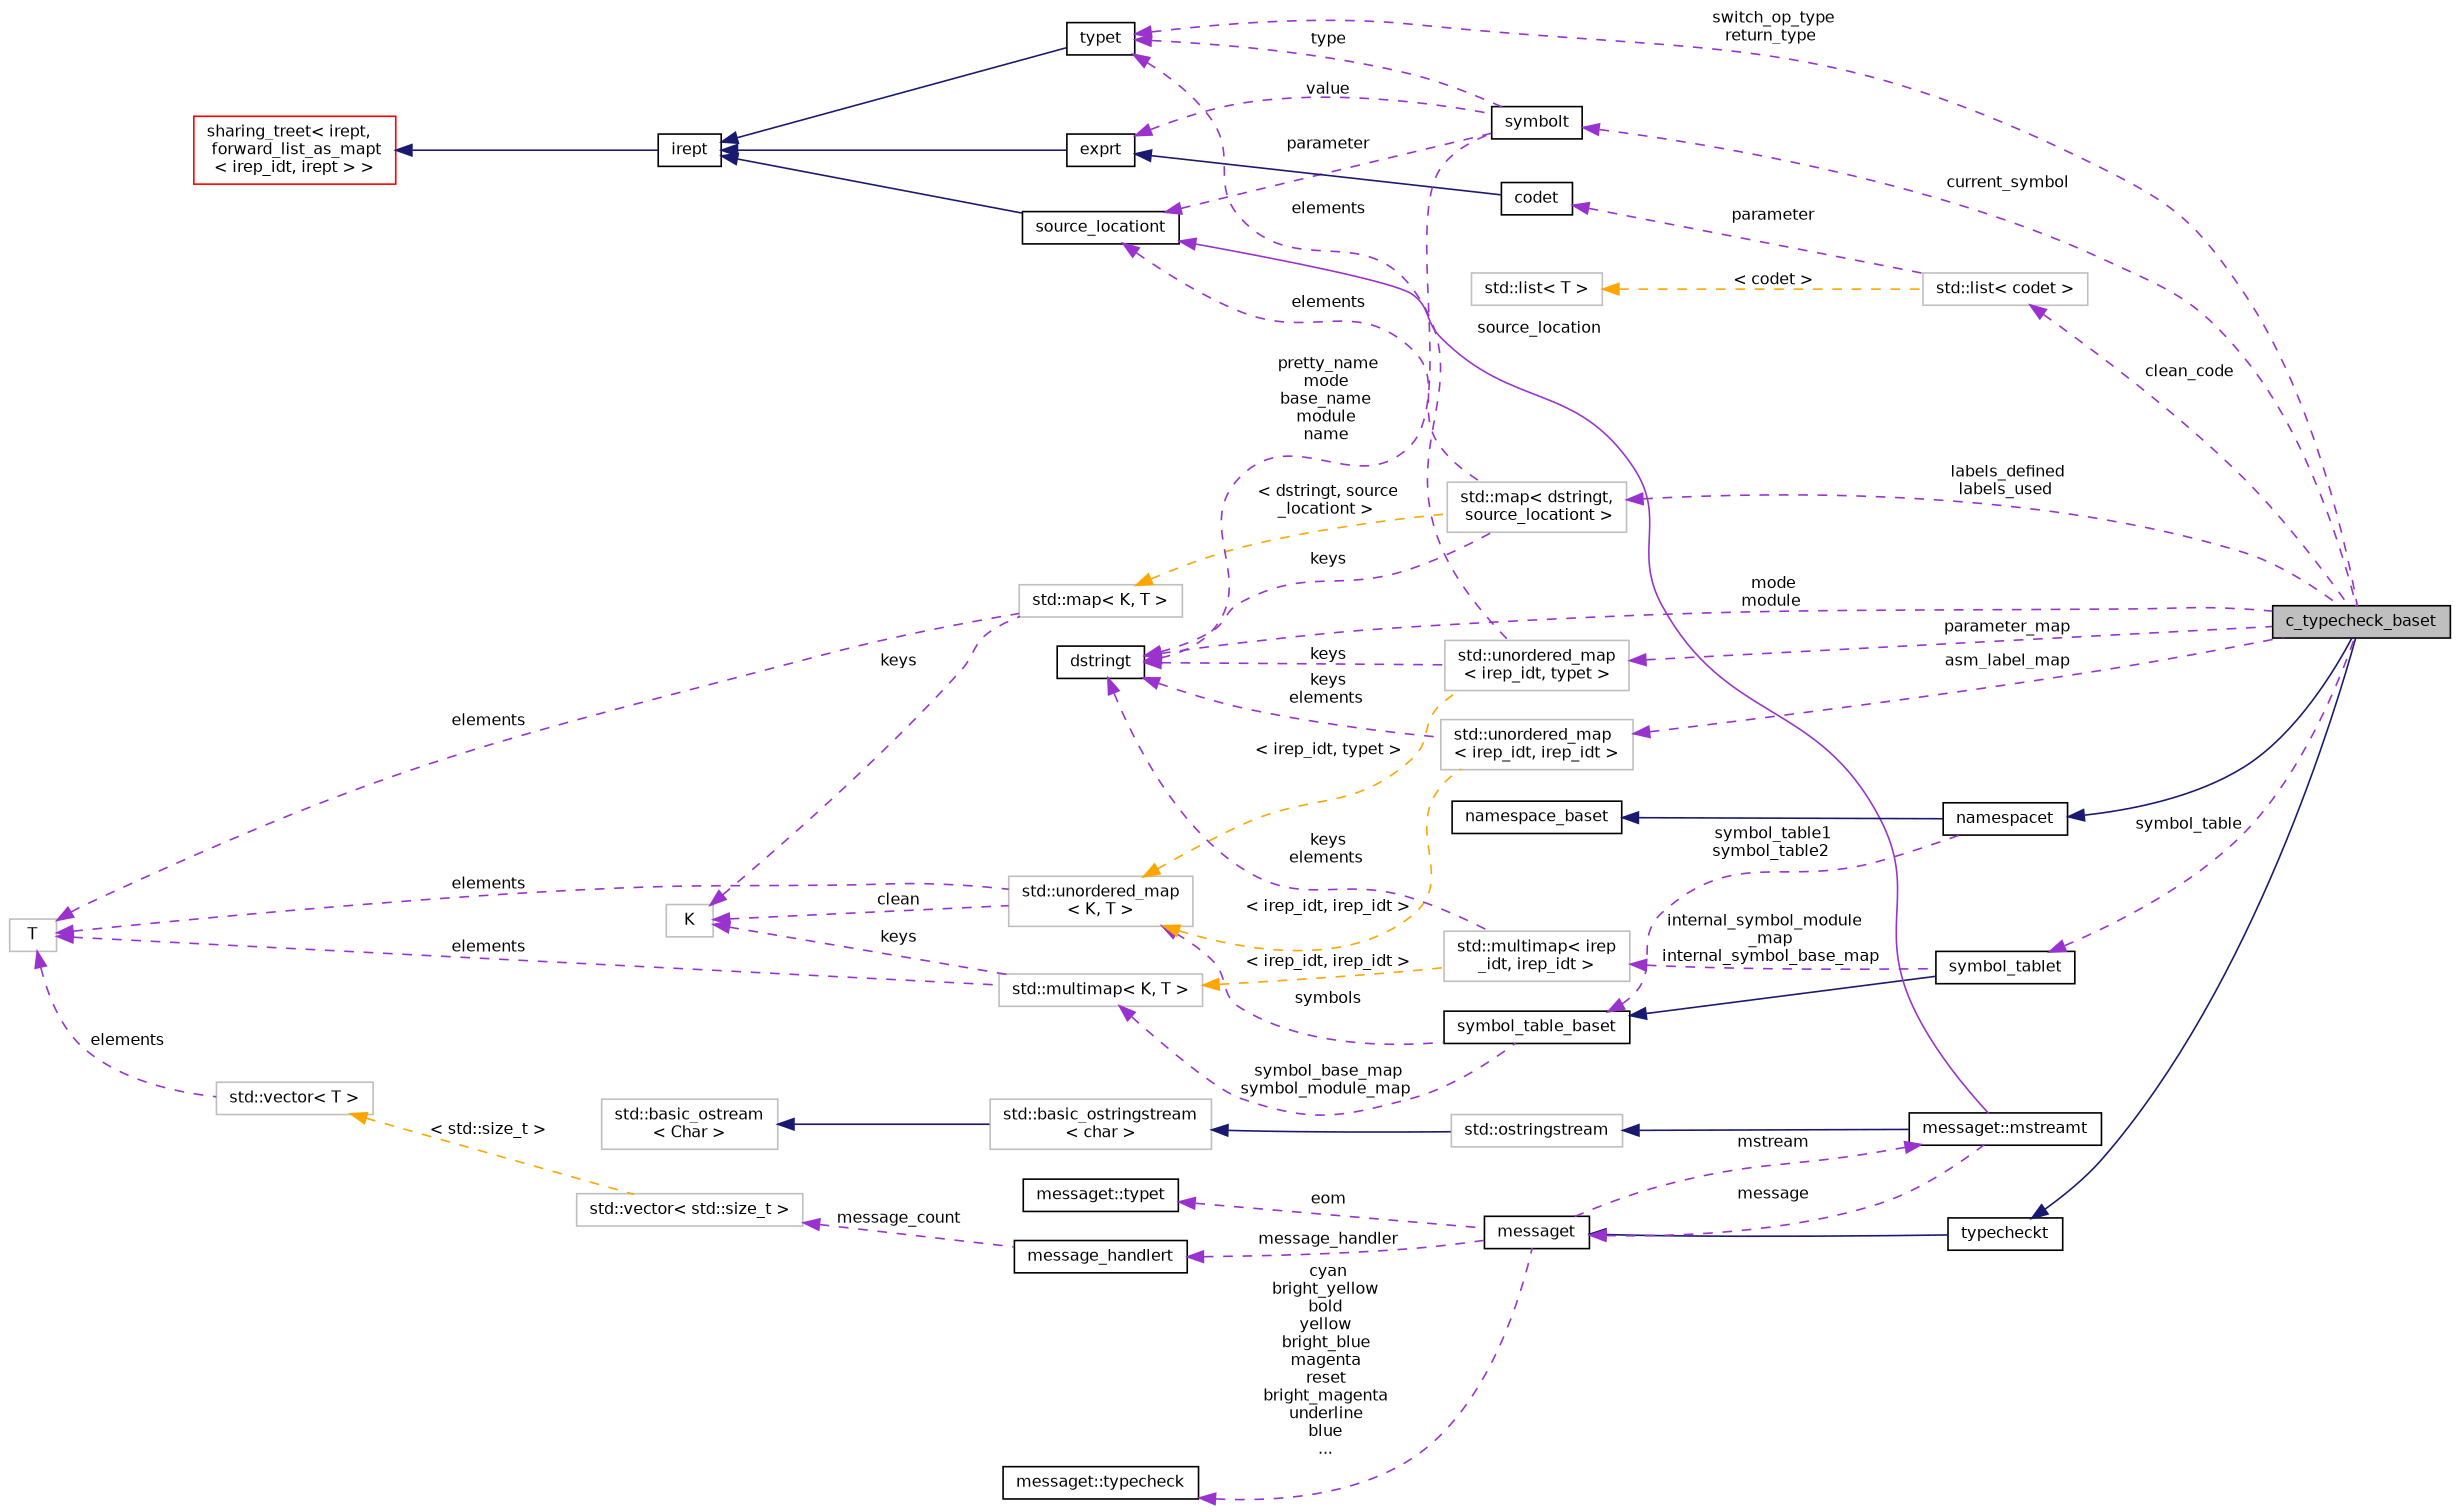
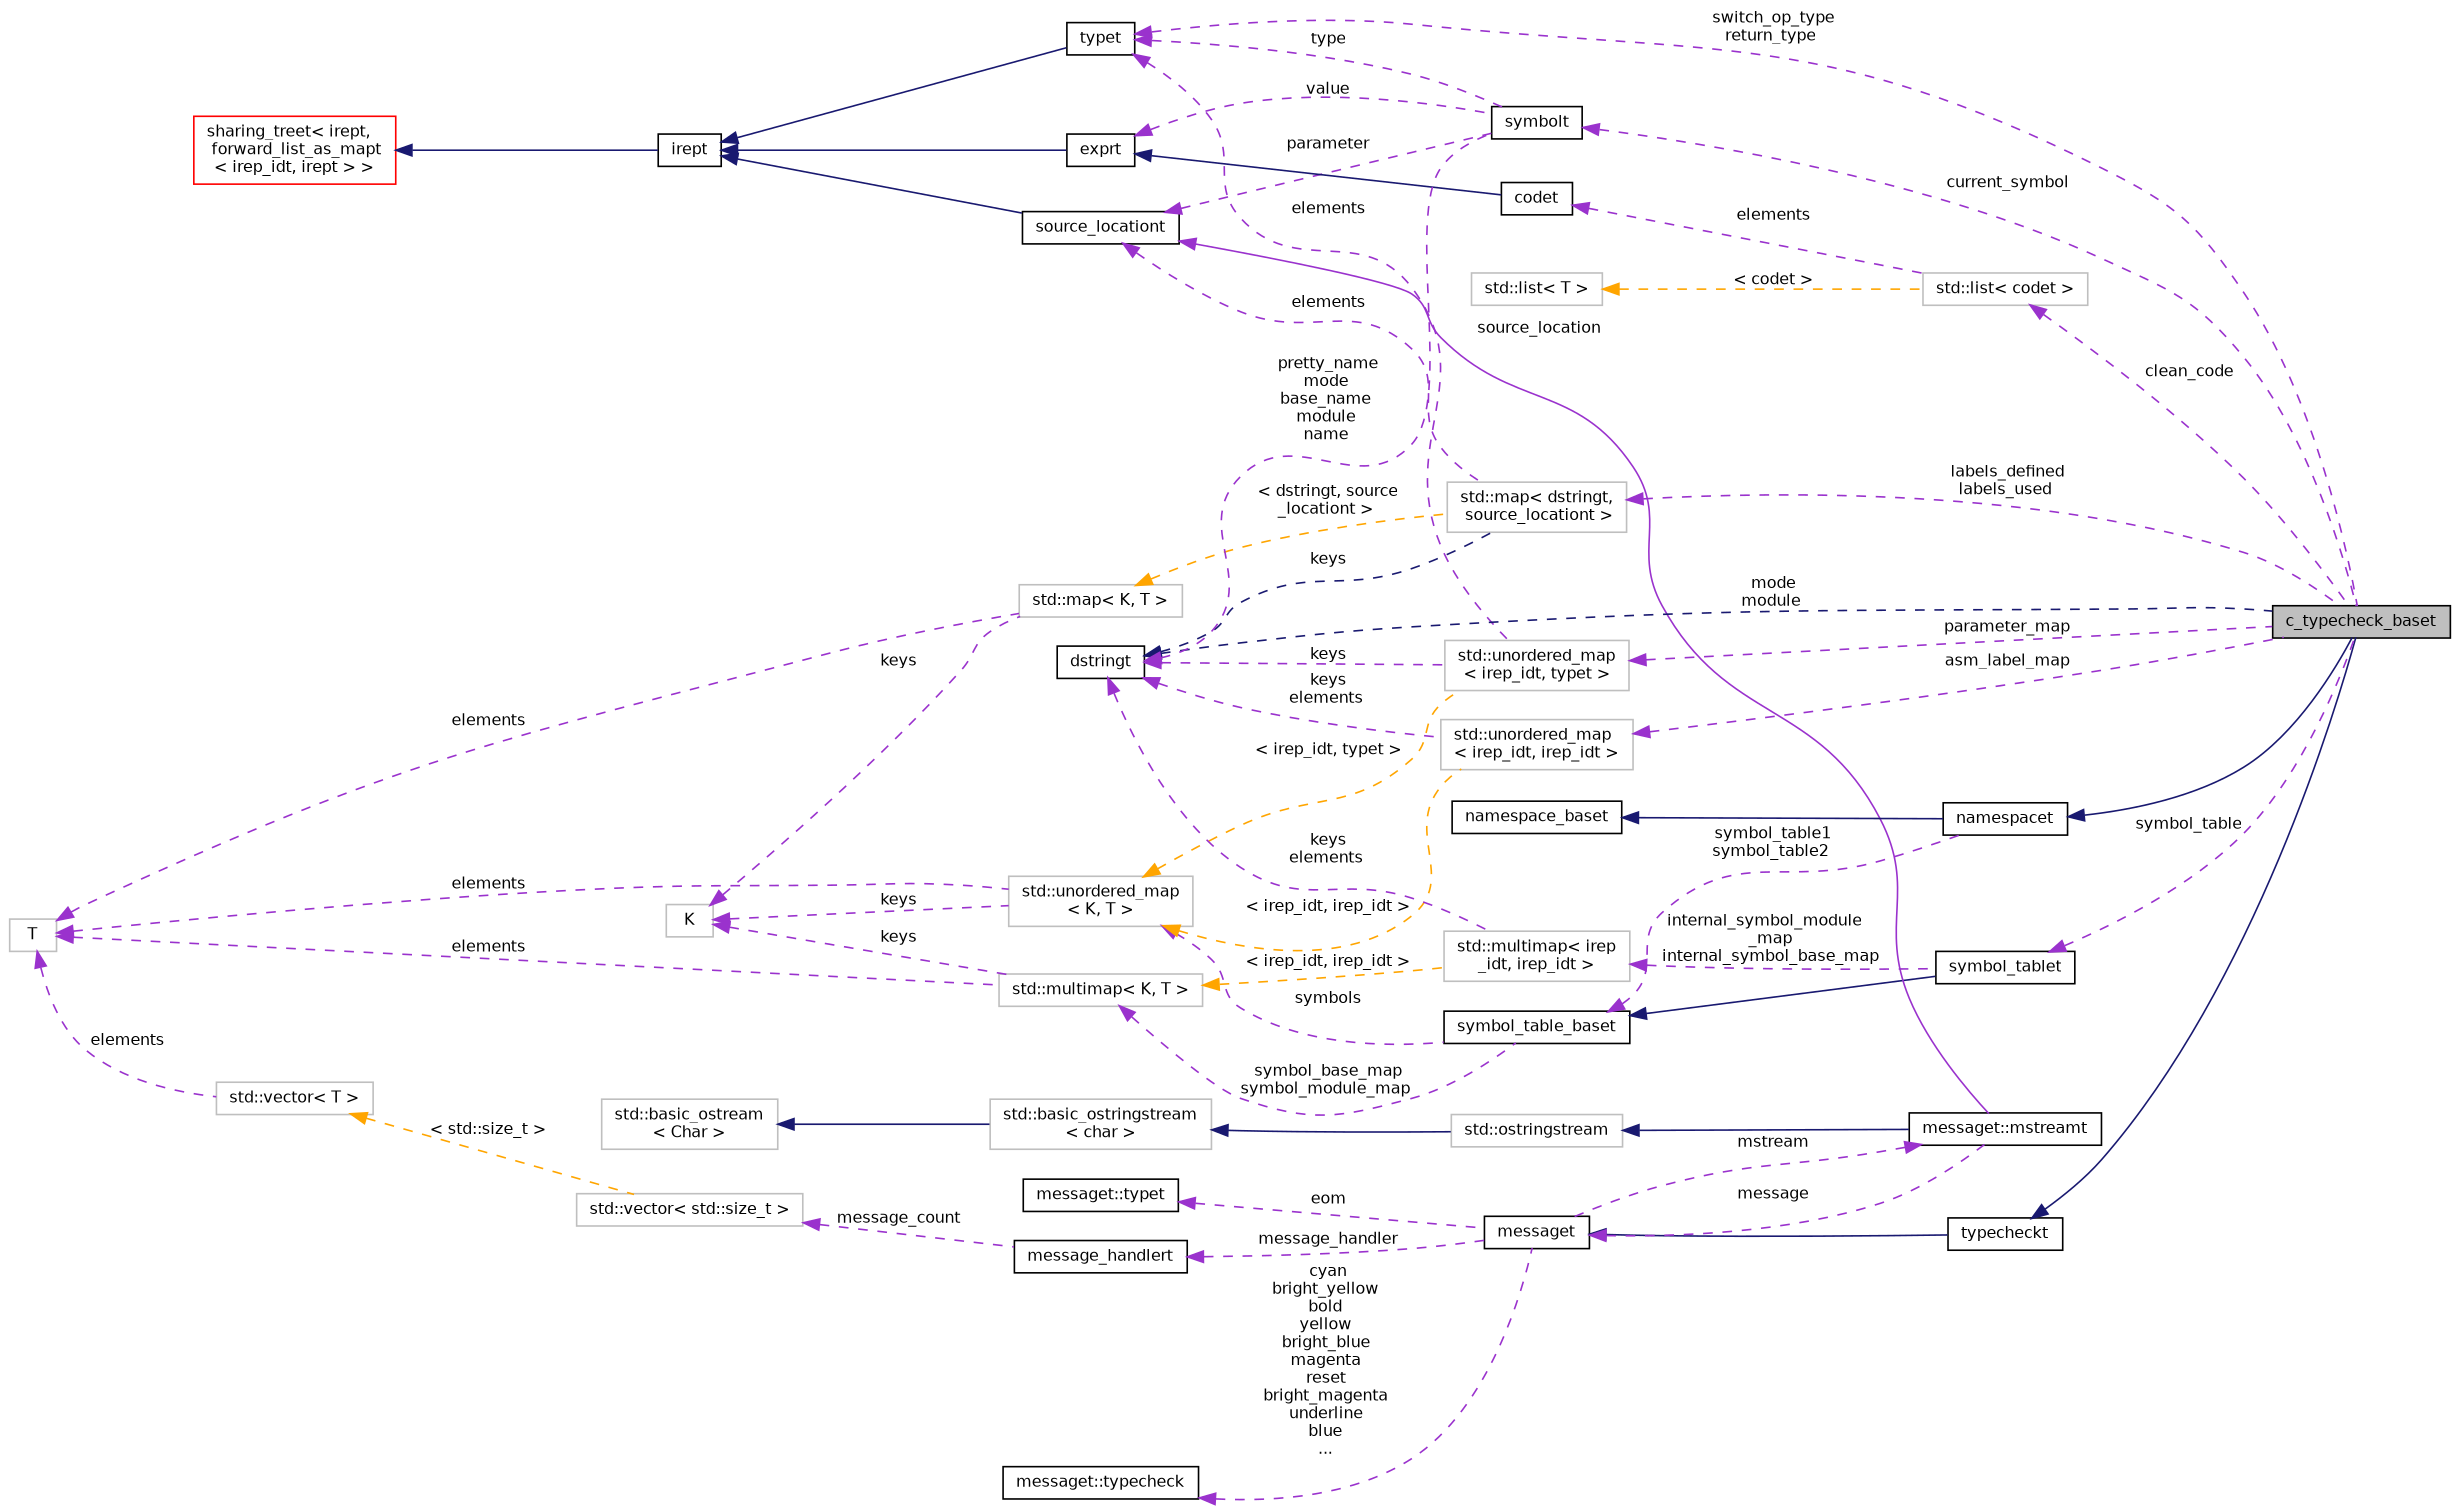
(1771, 216) -> (1771, 216)
(1322, 581) -> (1322, 581)
(1716, 613) -> (1716, 613)
(896, 901) -> (896, 901)
